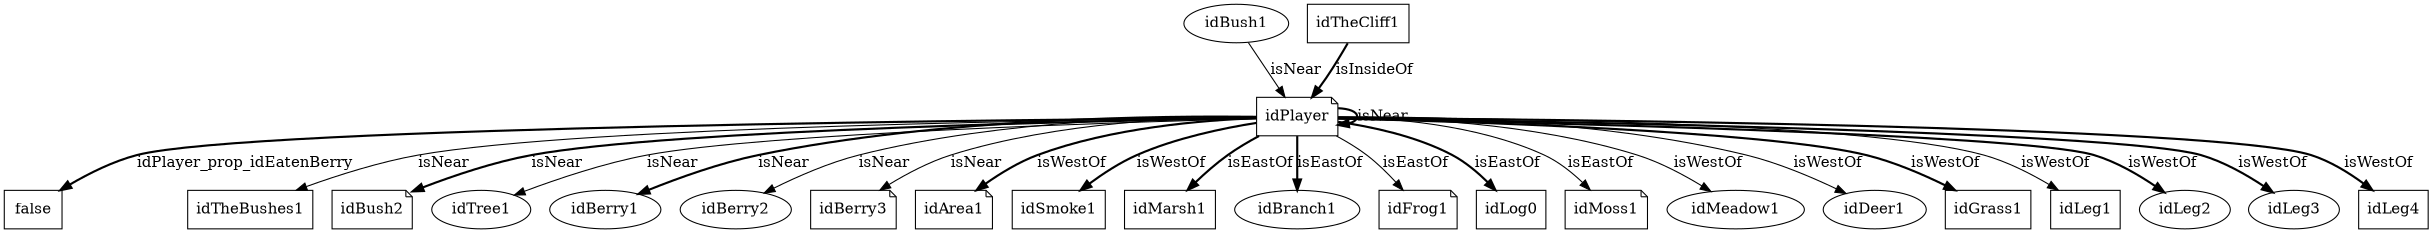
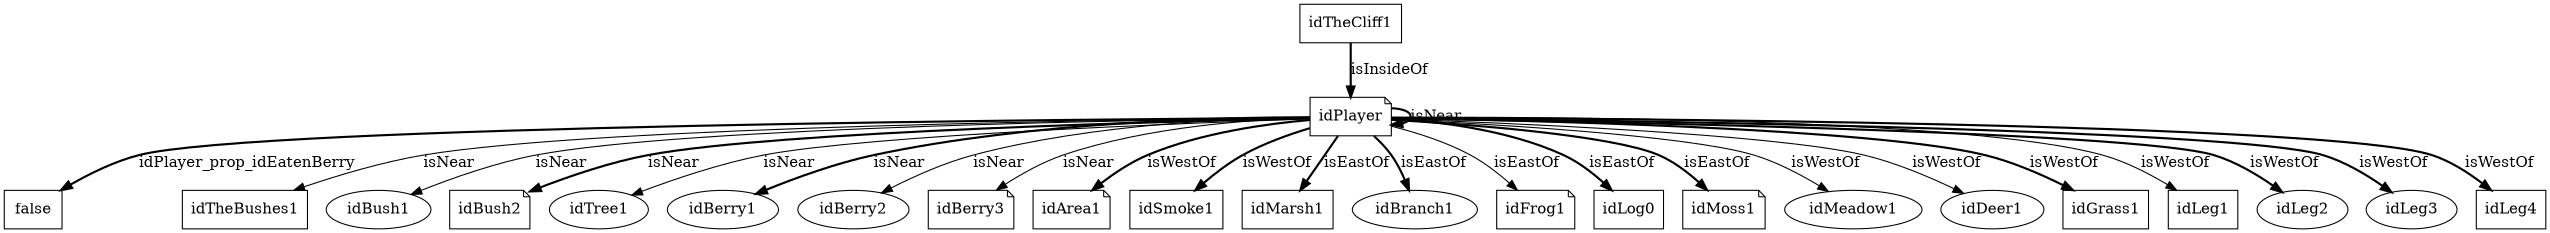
(1264, 65) -> (639, 143)
(1466, 130) -> (1590, 139)
